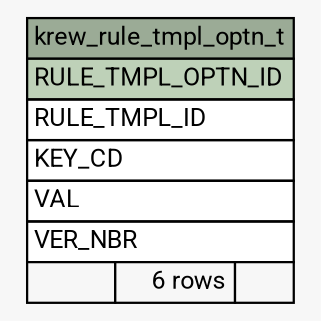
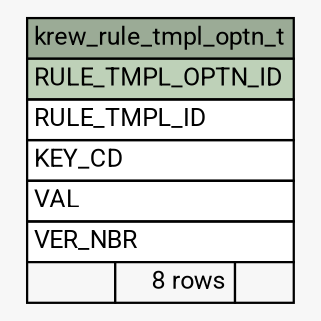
(190, 281) -> (190, 281)
